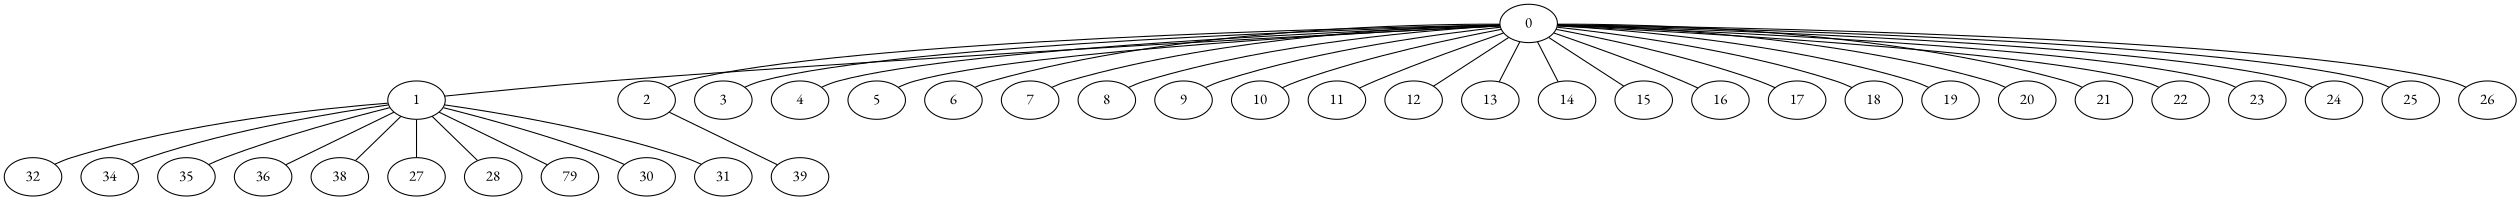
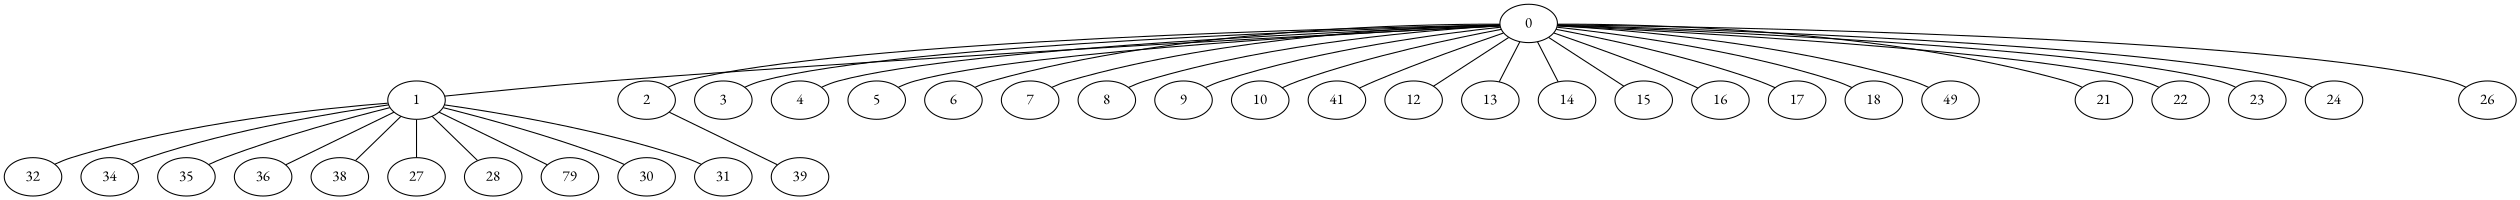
(1337, 100) -> (1337, 100)
(1951, 100) -> (1951, 100)
(2027, 100) -> none
(2411, 100) -> none
